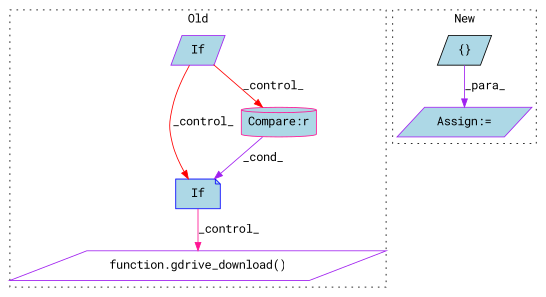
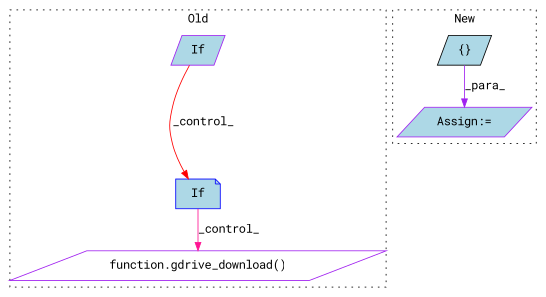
(279, 122) -> none
